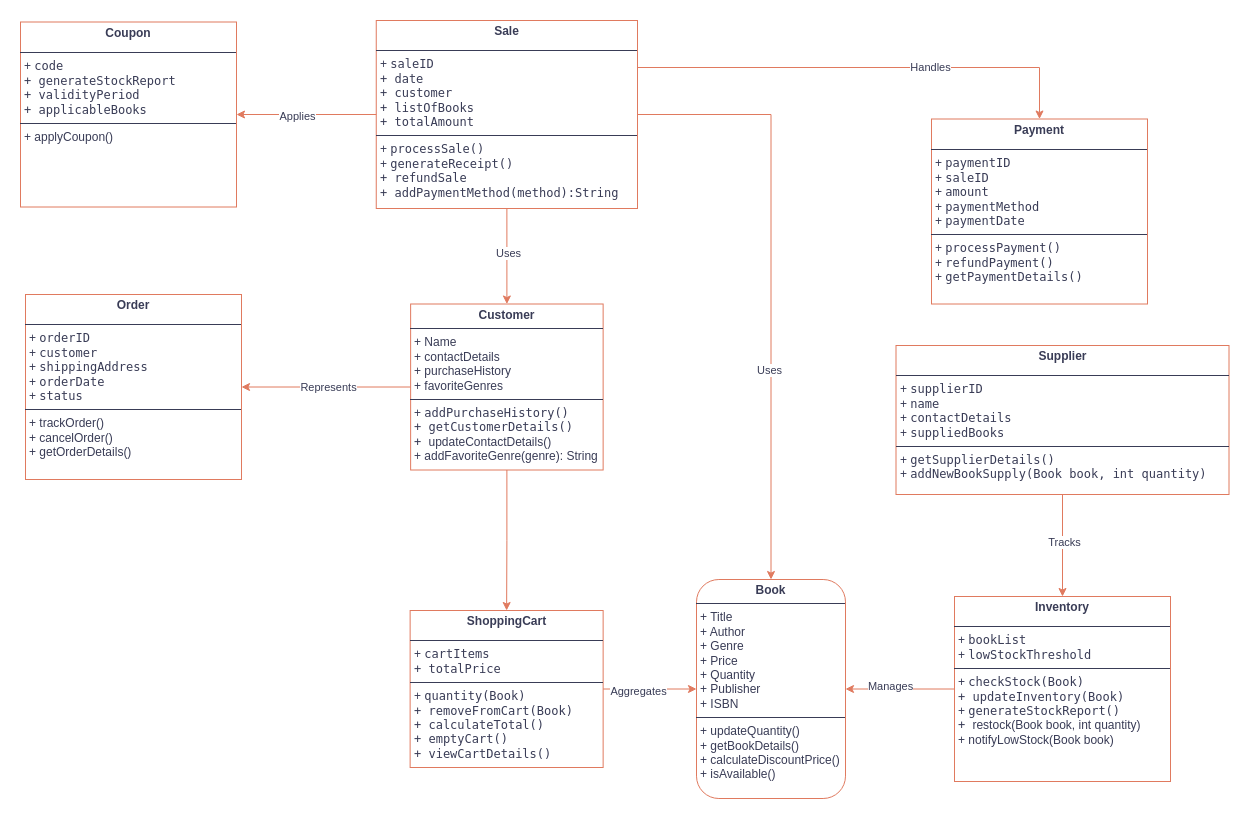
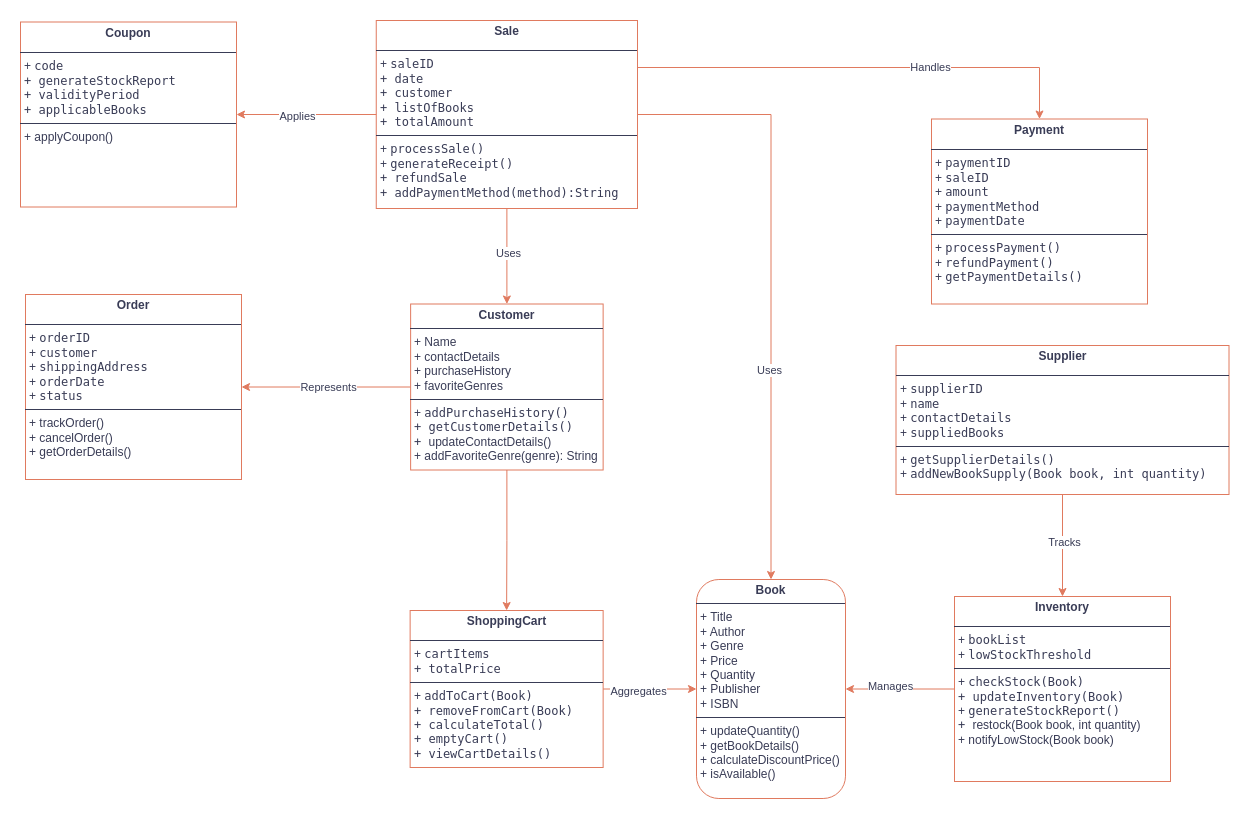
(484, 668) -> (484, 668)
